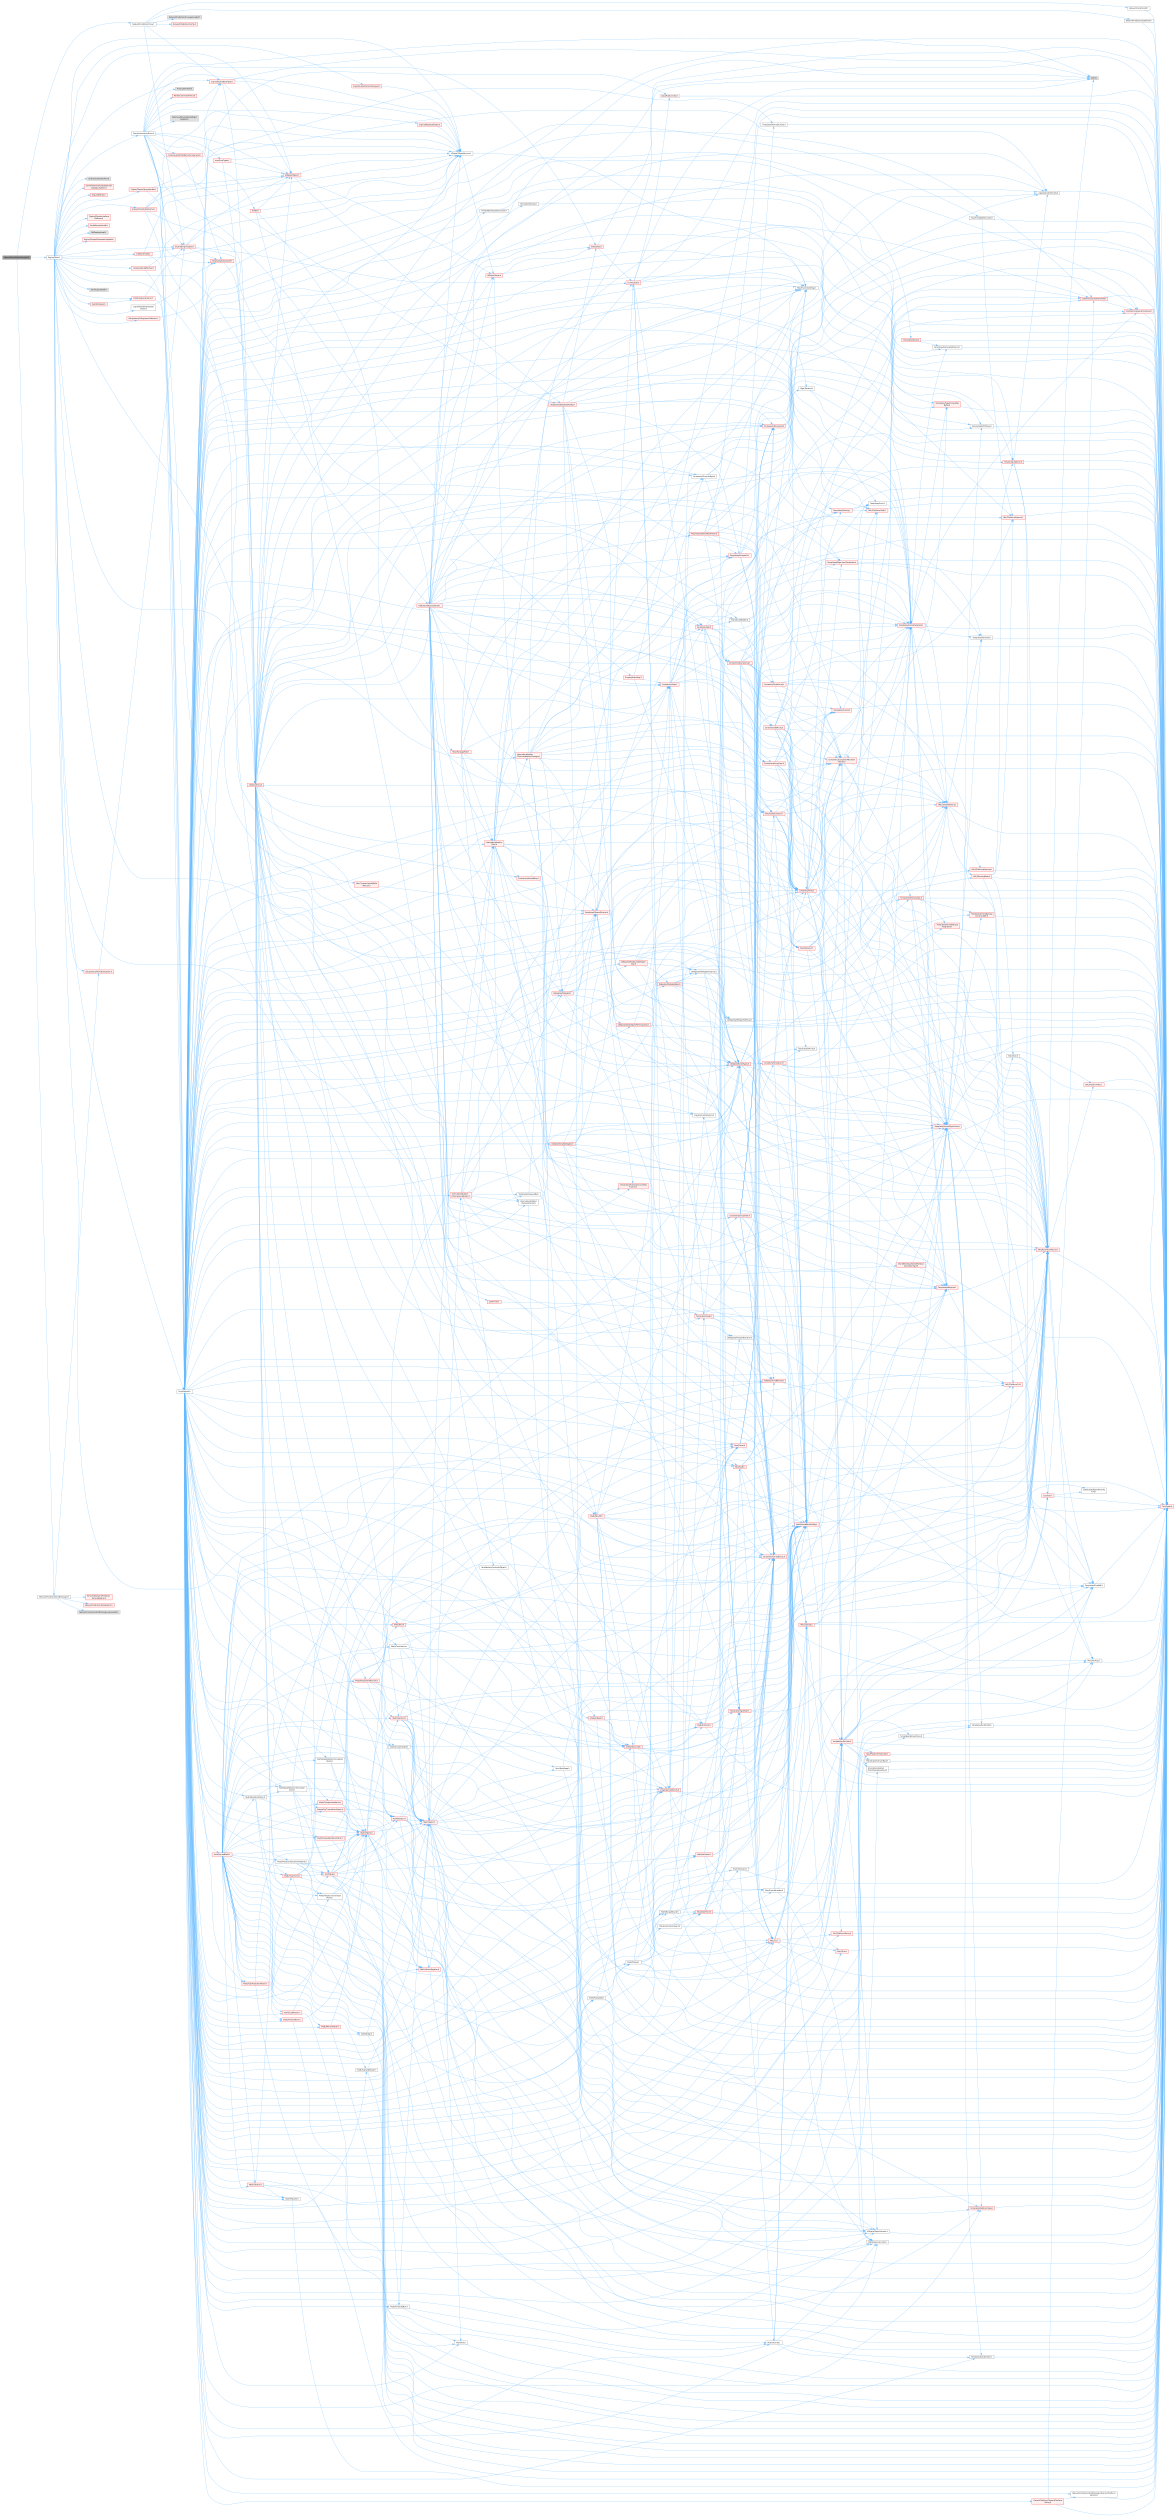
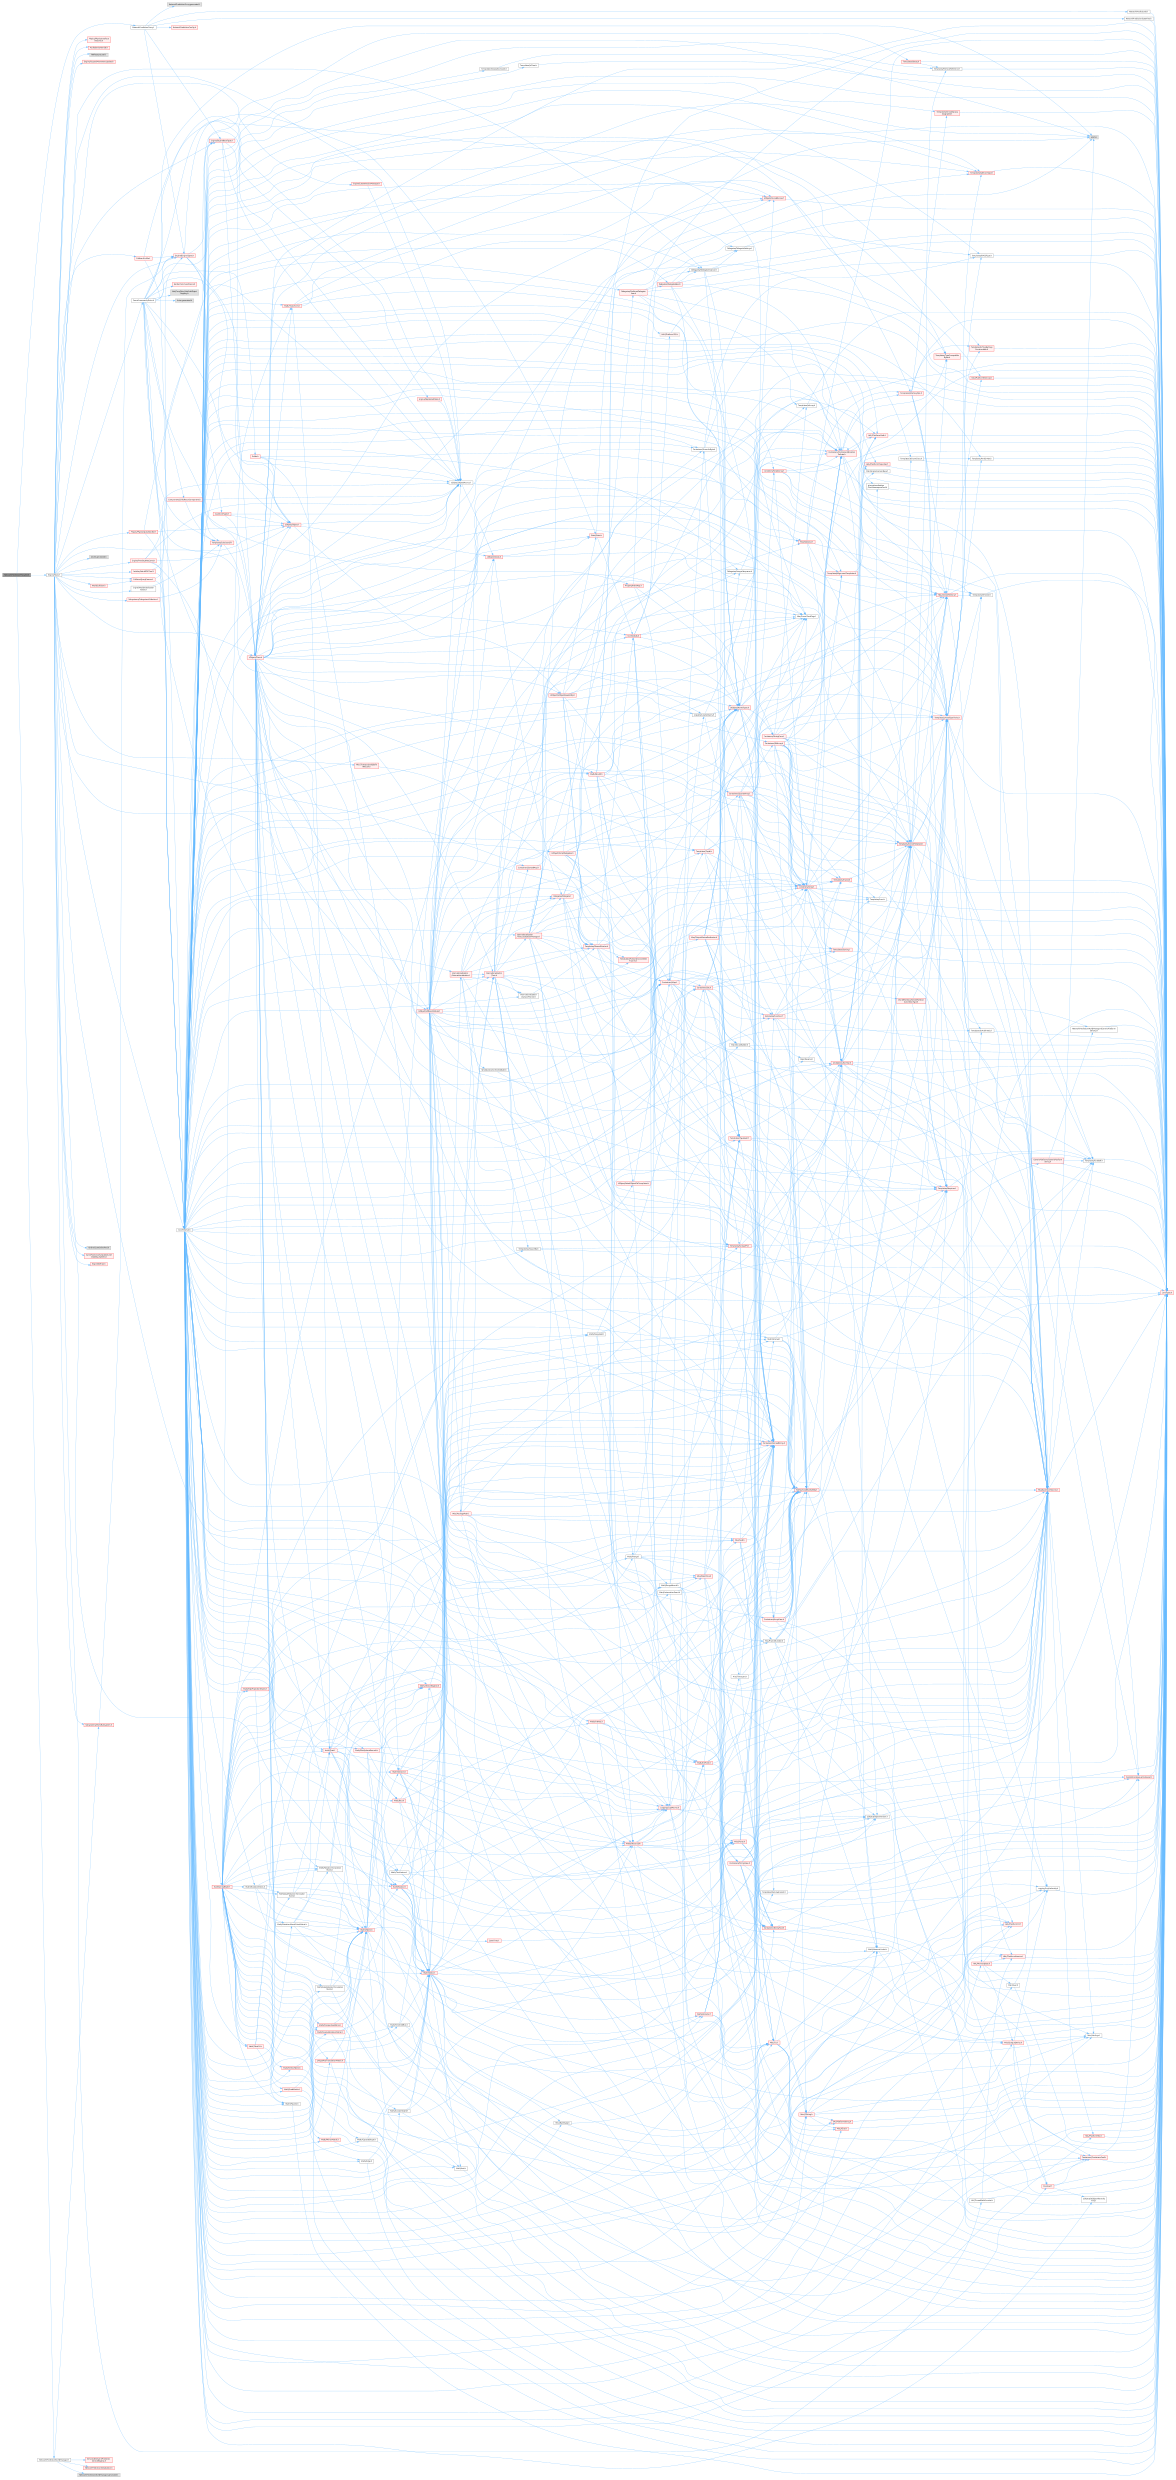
none -> (756, 1182)
